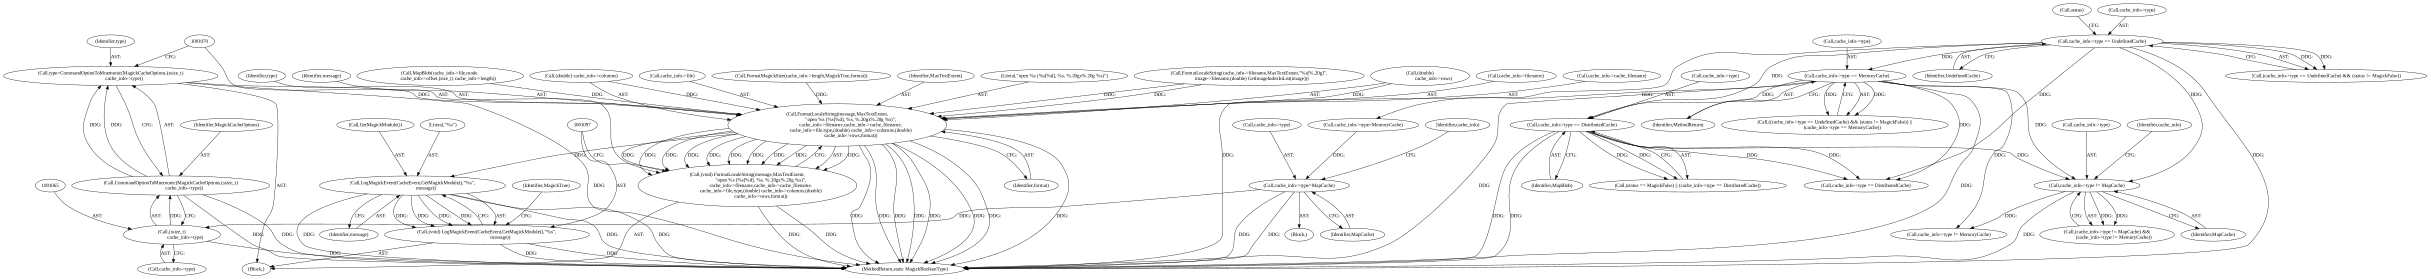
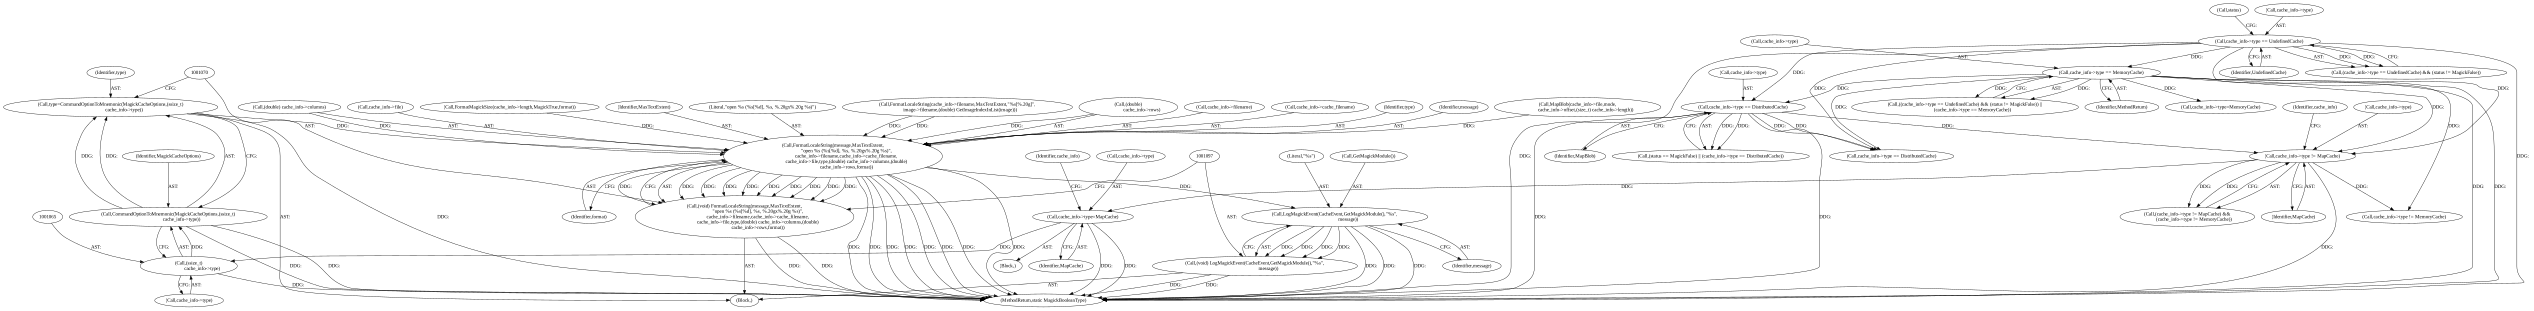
(1333, 154) -> (1684, 183)
(546, 186) -> none
